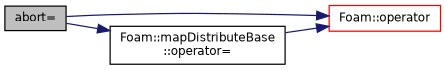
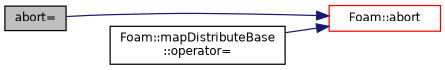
(385, 18) -> (385, 18)
(82, 26) -> none
